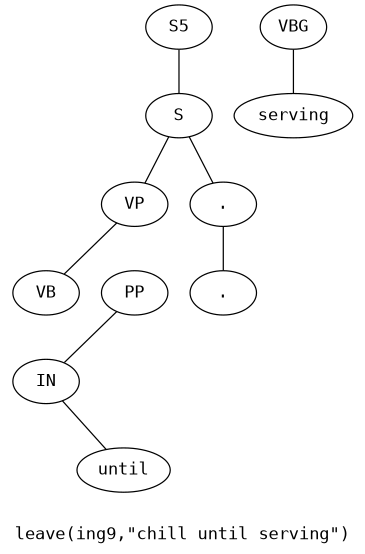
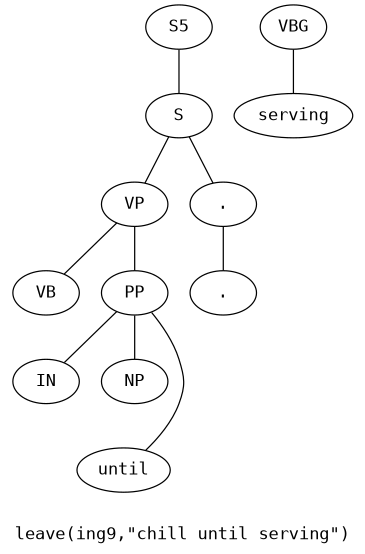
none -> (135, 249)
none -> (135, 381)
(84, 425) -> (184, 383)
